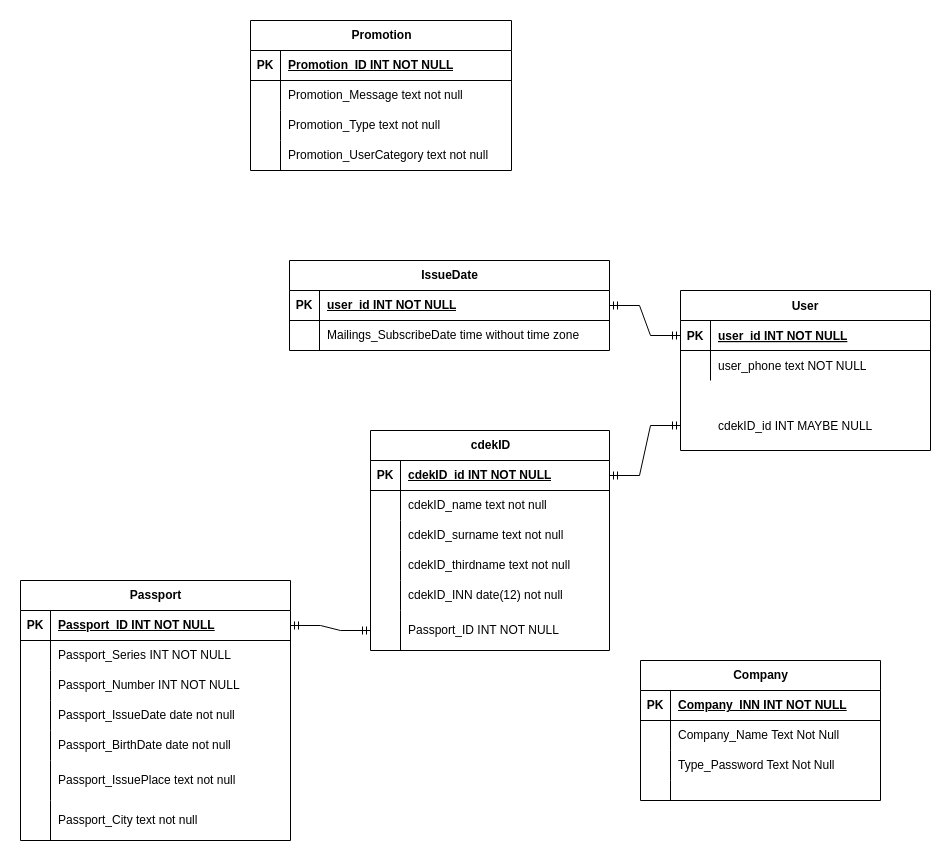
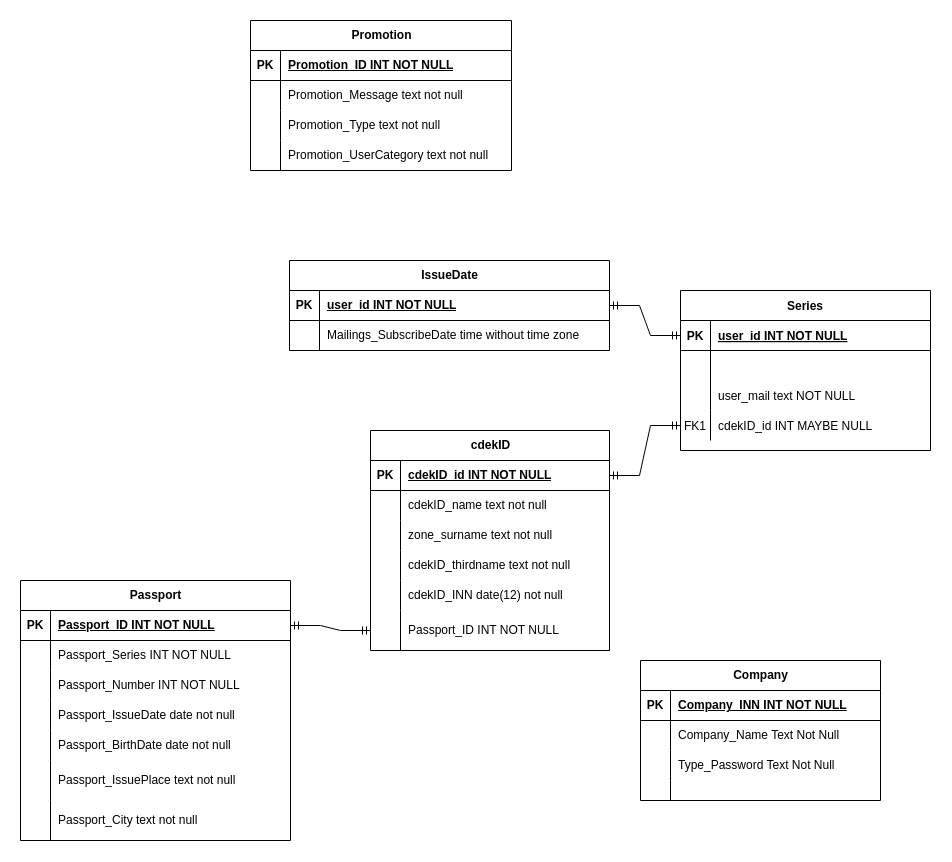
(805, 306) -> (805, 306)
(821, 366) -> none
none -> (821, 396)
none -> (696, 426)
(495, 536) -> (488, 536)
